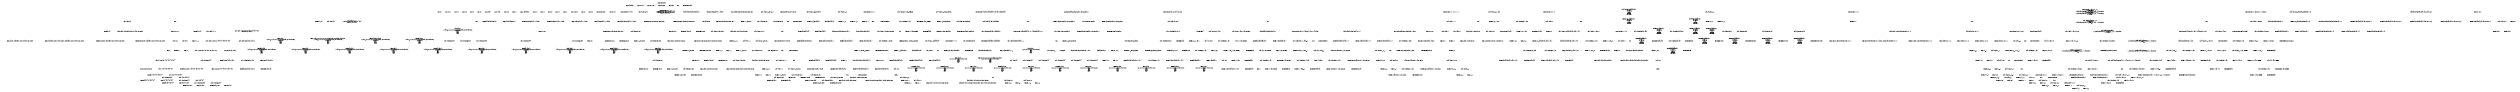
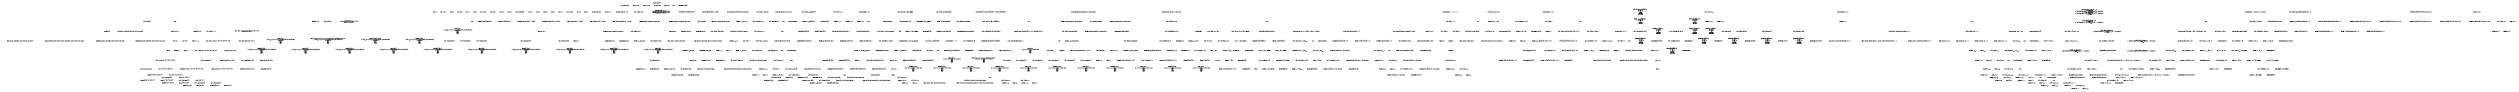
(896, 60) -> none
